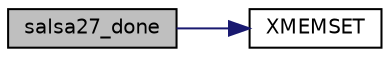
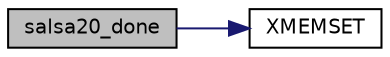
(92, 28) -> (92, 28)
